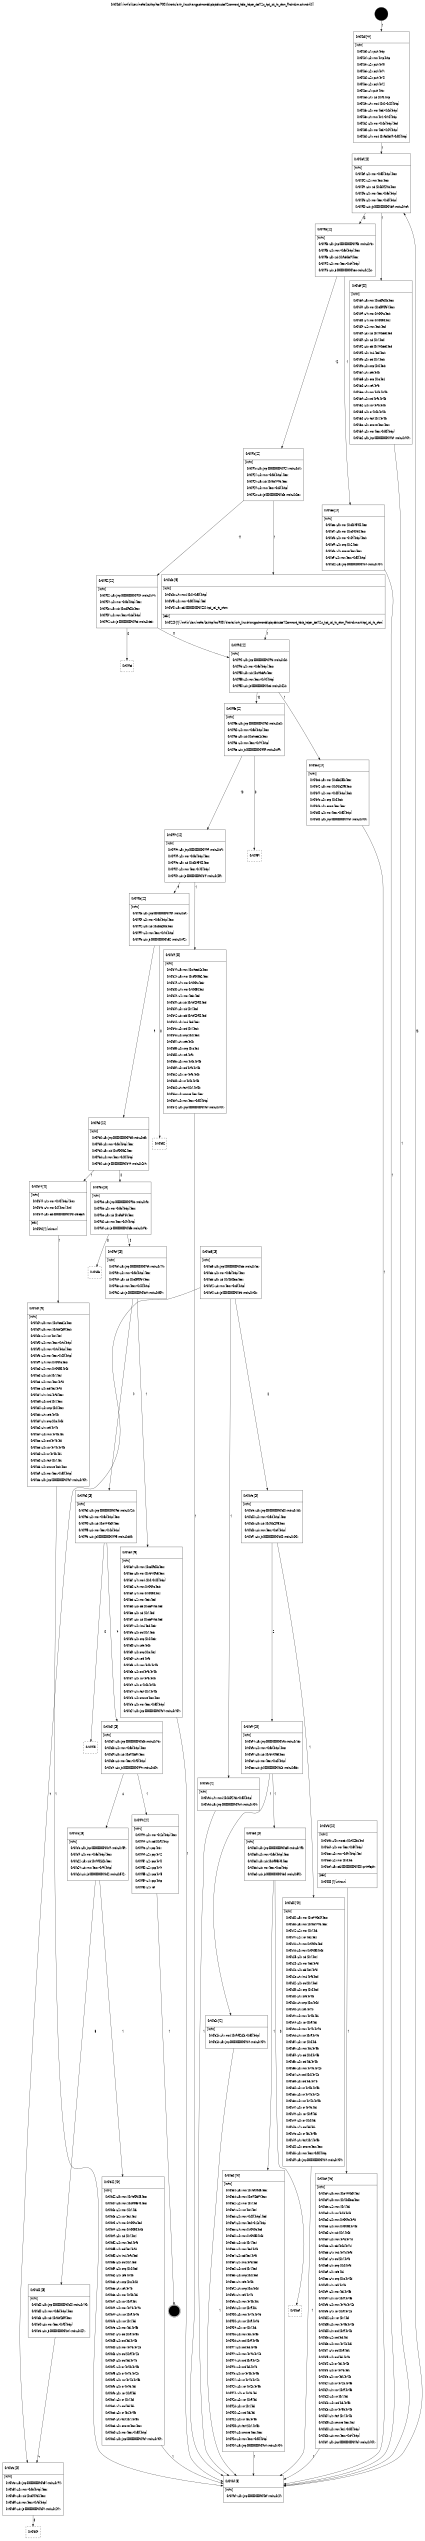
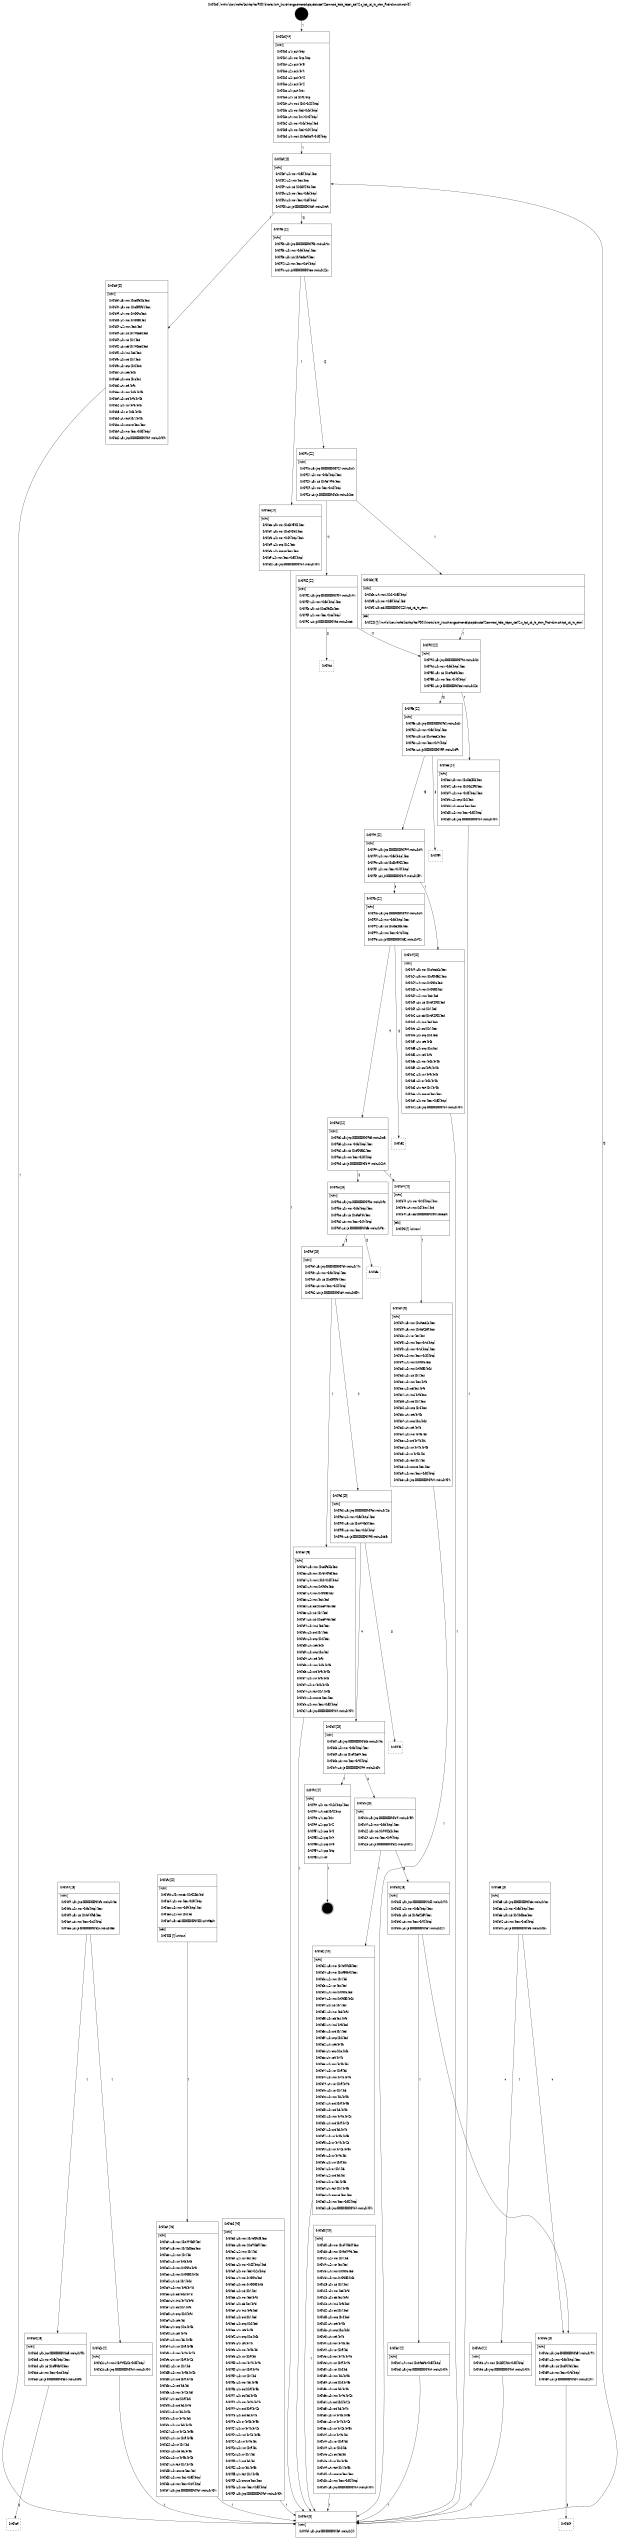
(272, 1517) -> none
(272, 2024) -> none
none -> (419, 2359)
